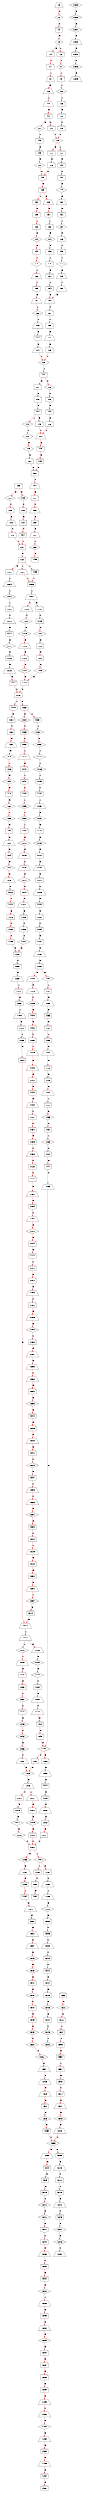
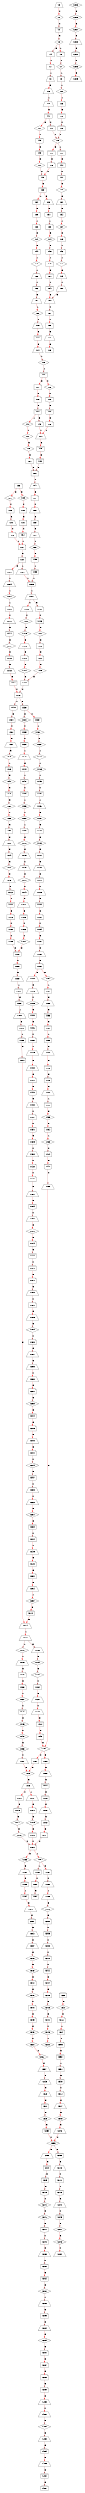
(47, 356) -> none
(28, 565) -> (35, 565)
